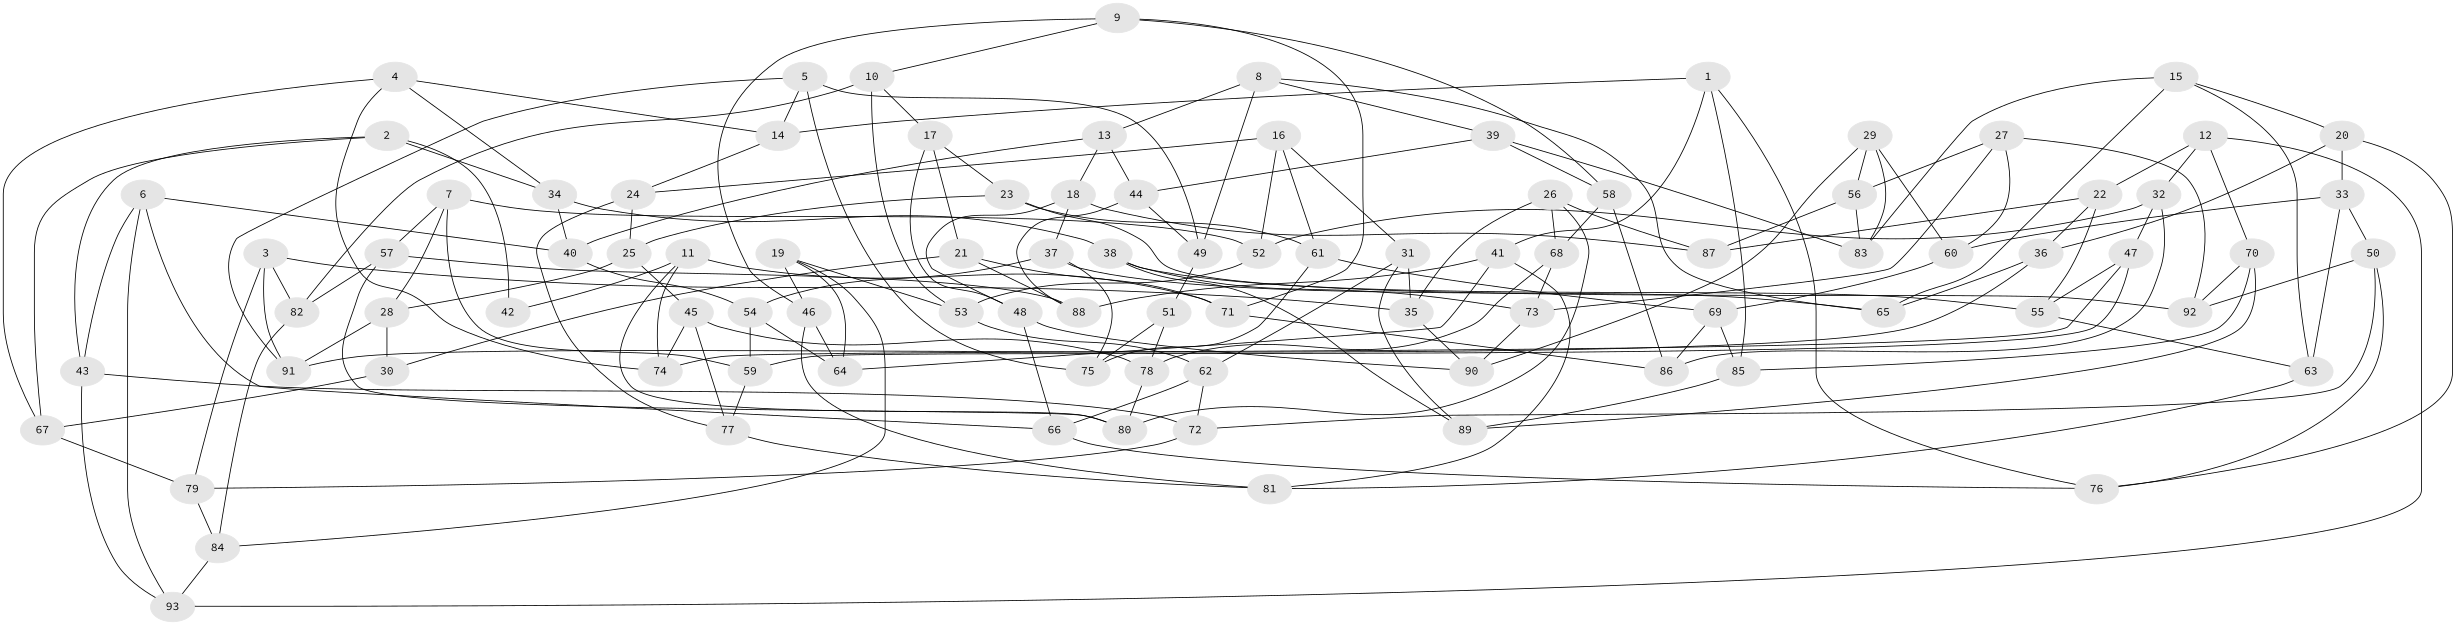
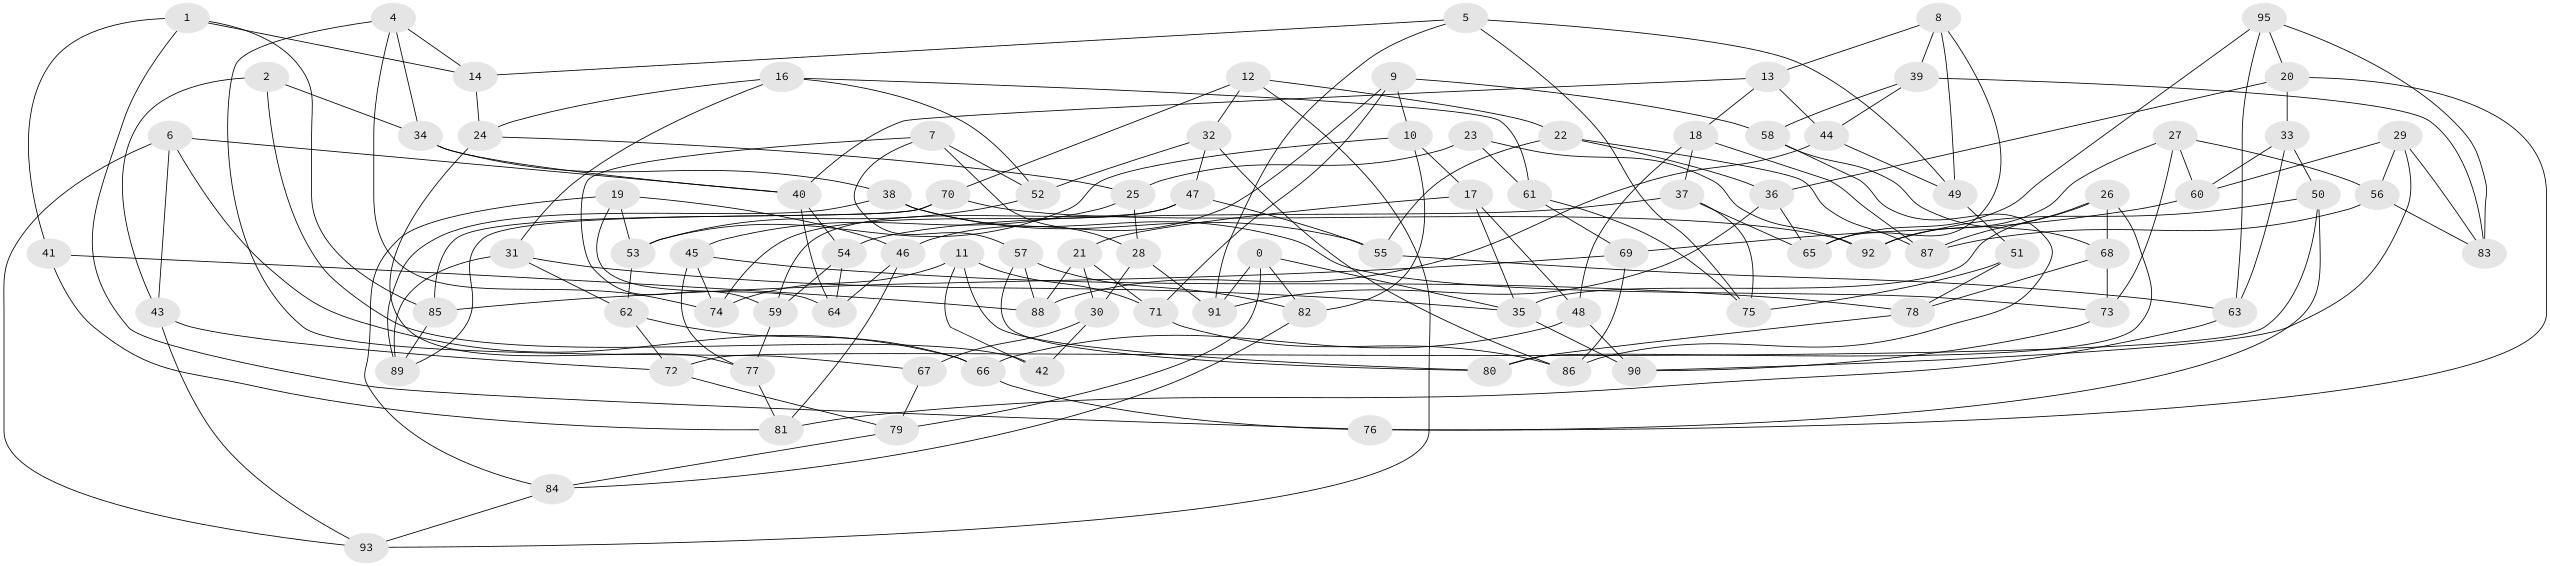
(2176, 77) -> (2264, 18)
(975, 170) -> (1495, 254)
(98, 176) -> none
(266, 254) -> (1260, 254)
none -> (1072, 339)
(1288, 340) -> (811, 255)
